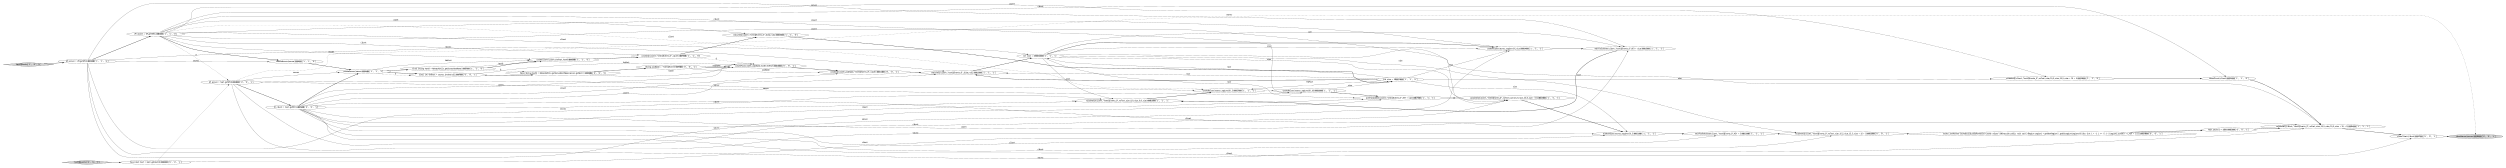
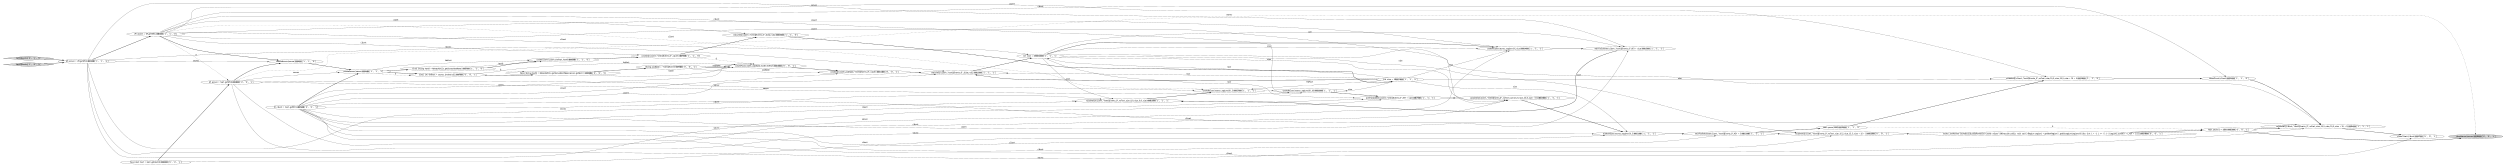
(335, 53) -> none
none -> (29, 58)
(1358, 86) -> (1371, 87)
(263, 95) -> (255, 68)
(193, 123) -> (193, 123)
none -> (1842, 128)
(2446, 136) -> (2352, 139)
(87, 162) -> none
